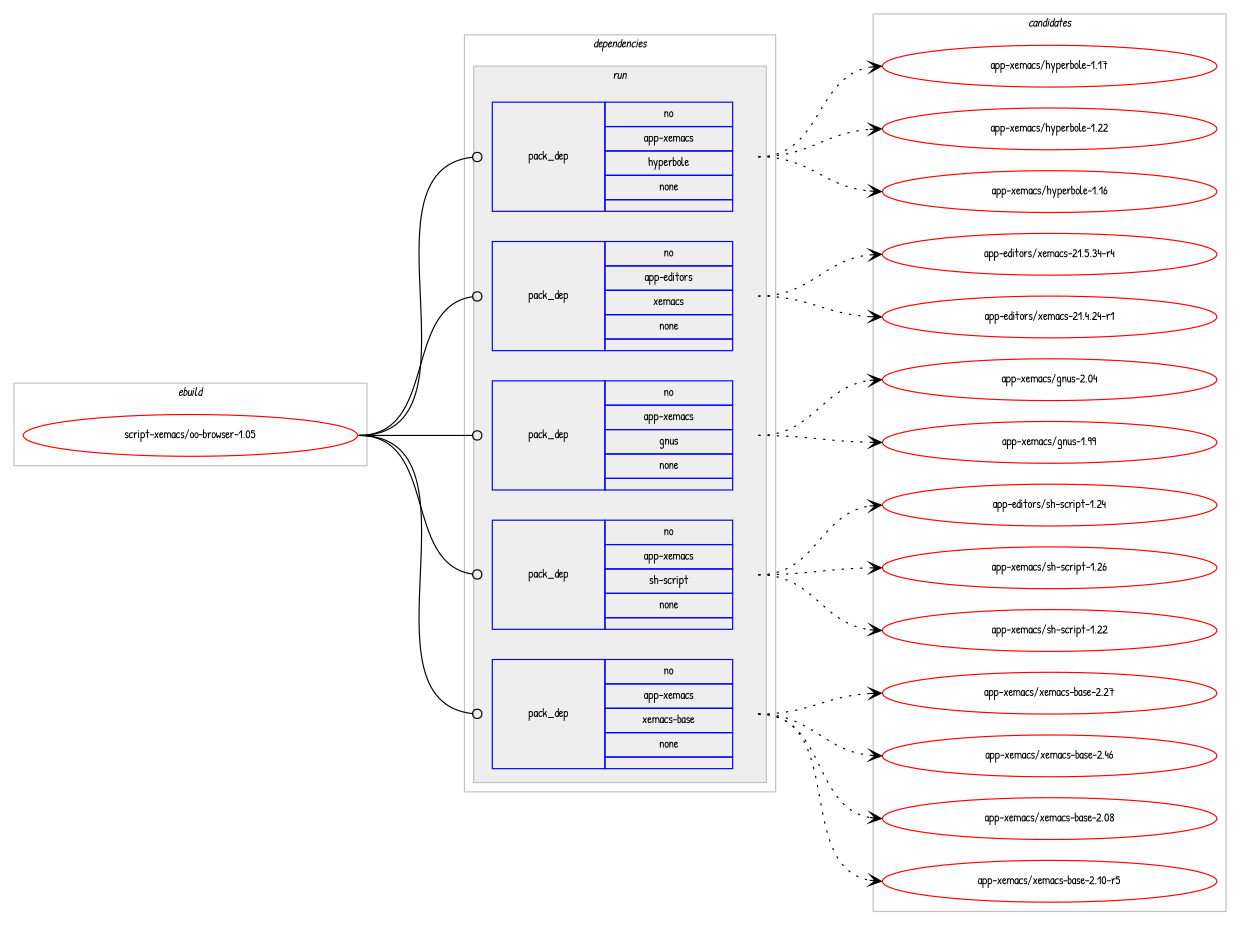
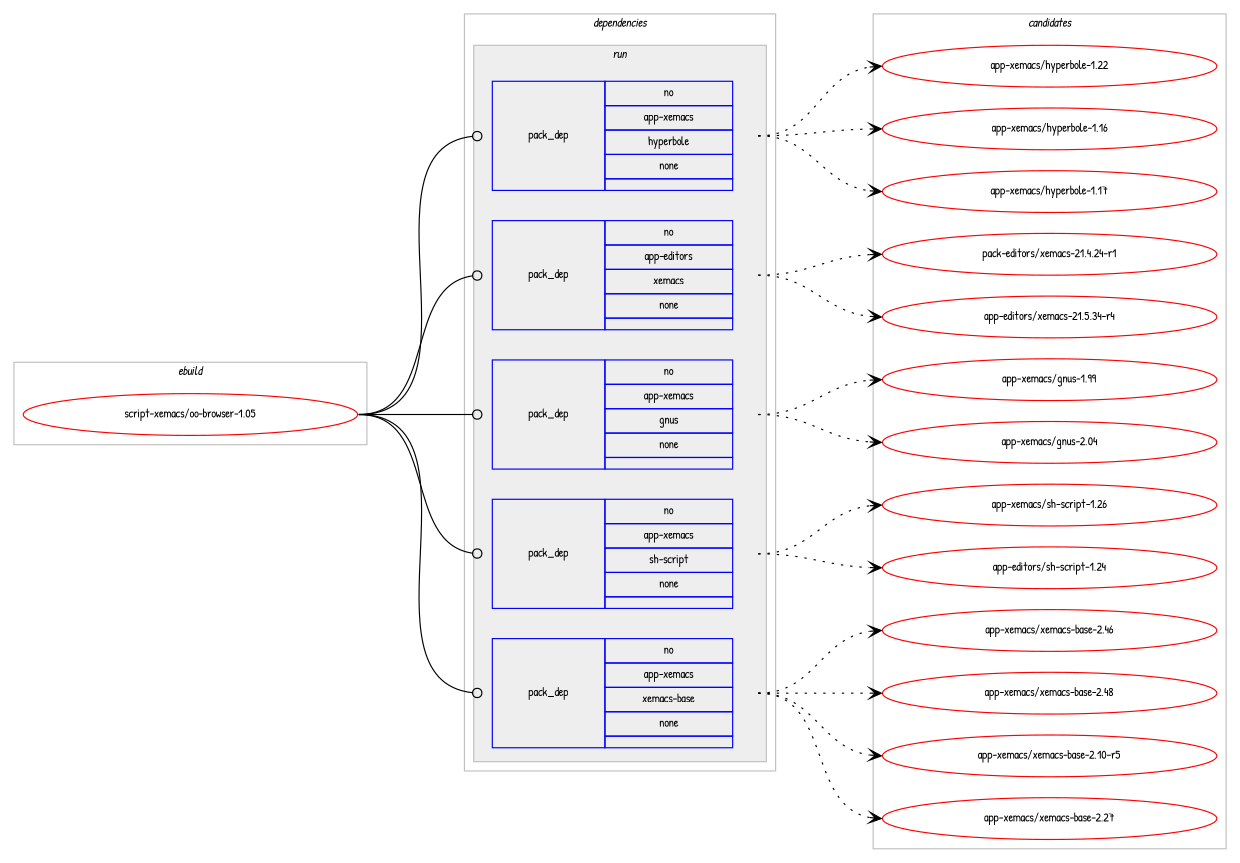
(1050, 317) -> (1050, 254)
(1050, 630) -> none
(1050, 819) -> (1050, 693)
